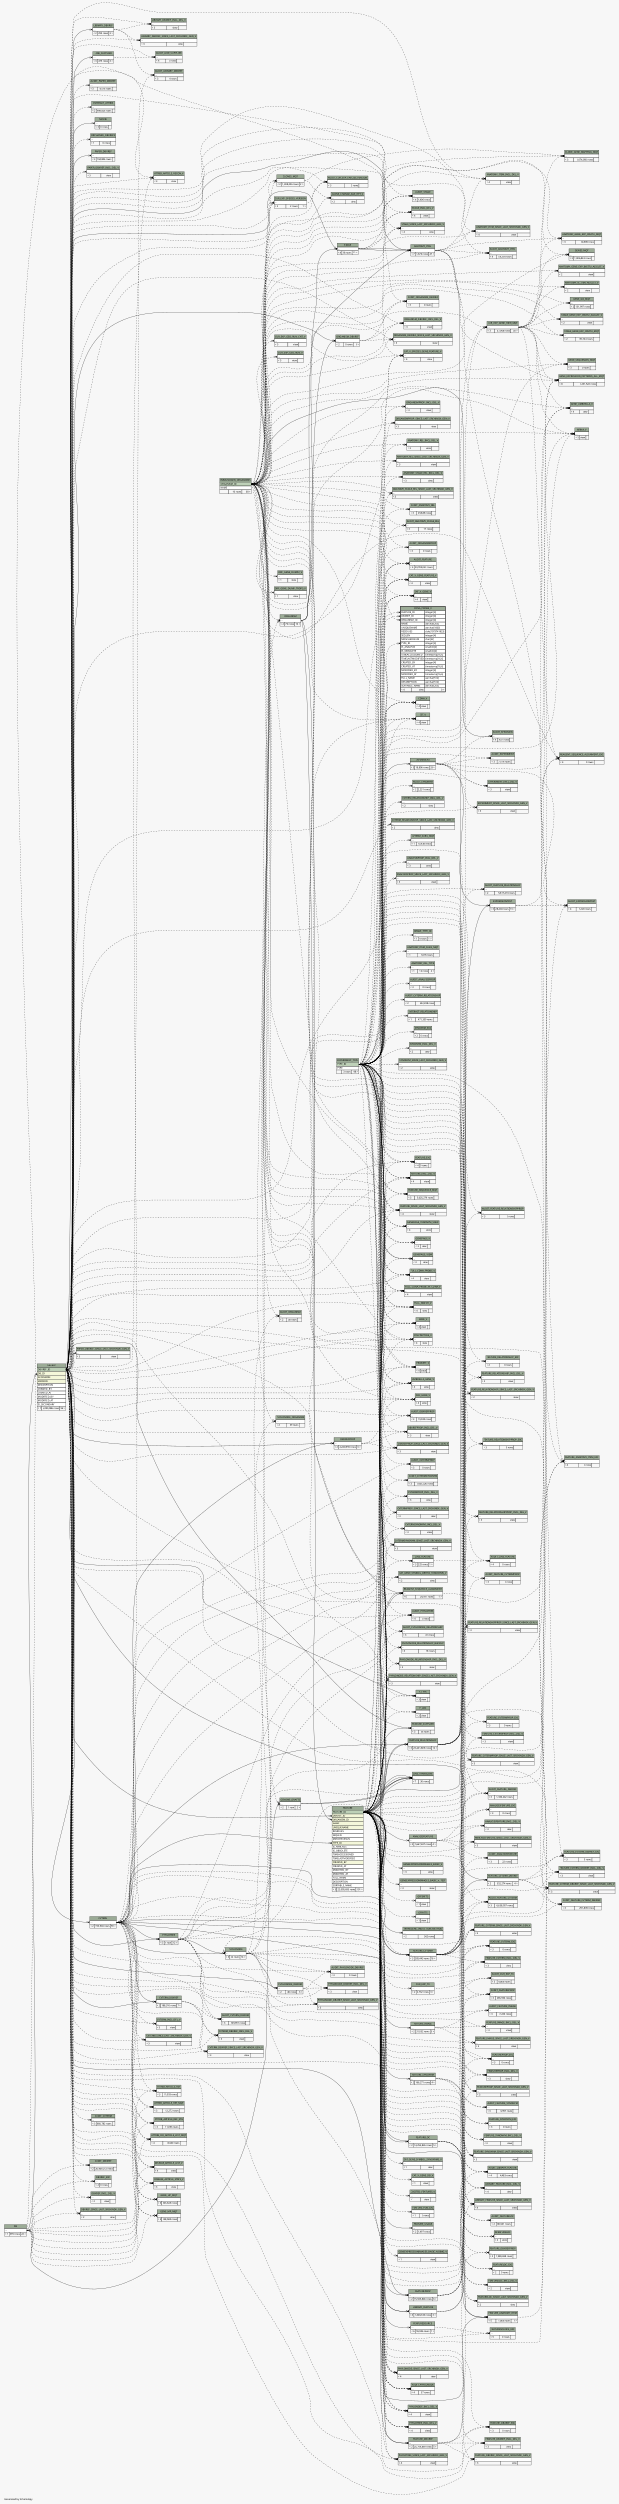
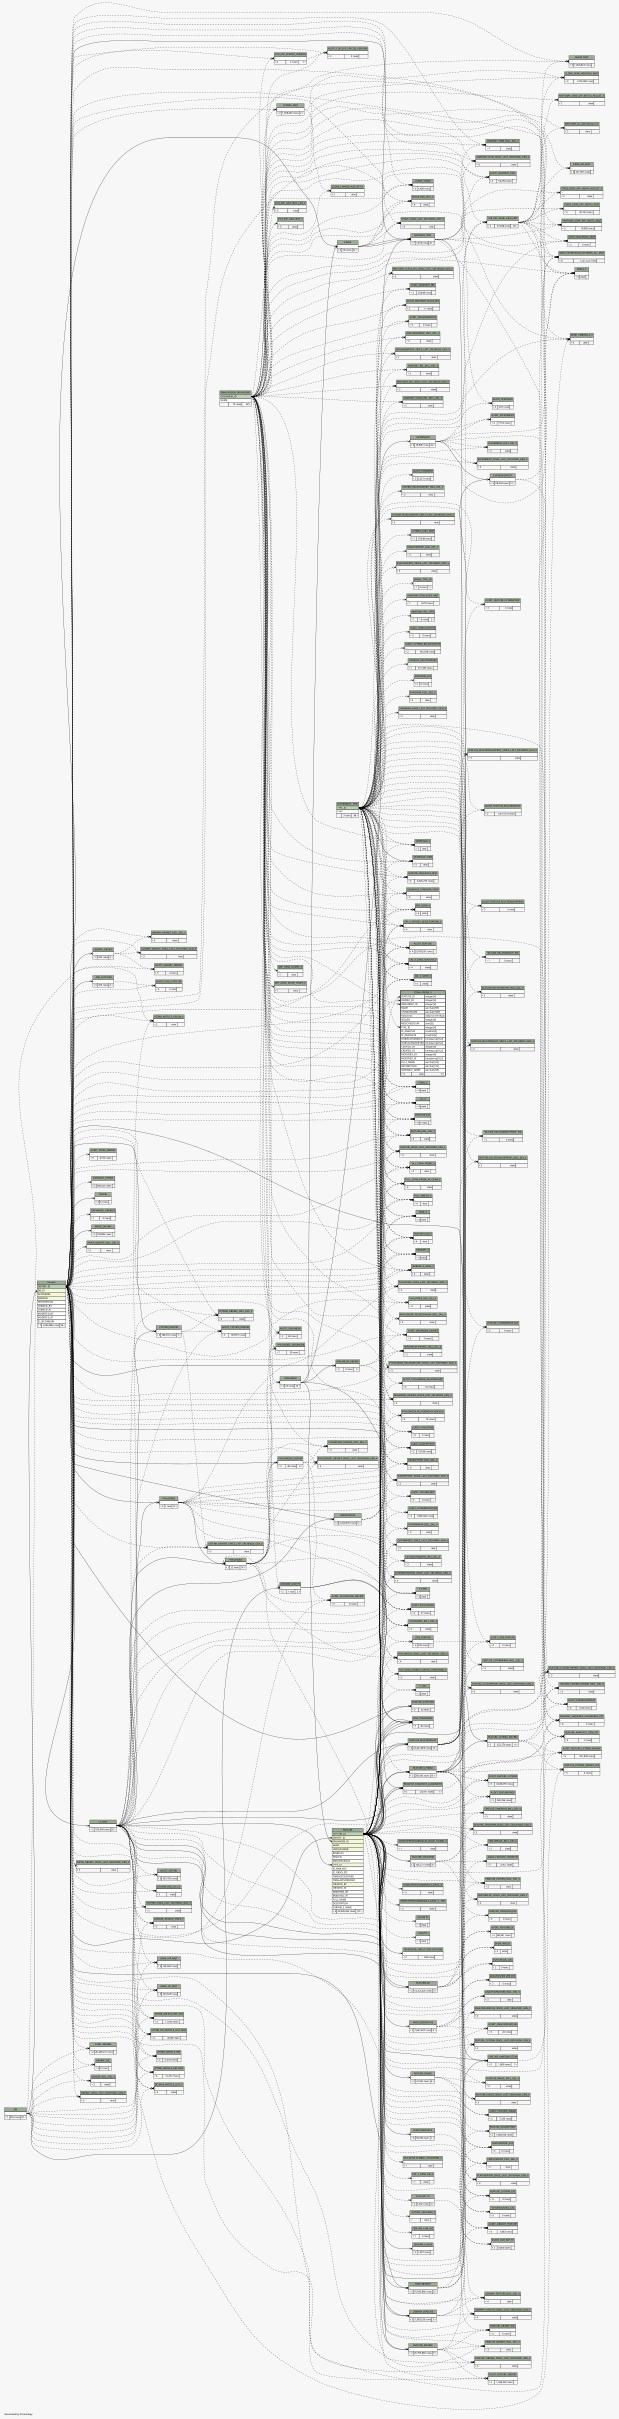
(464, 448) -> (387, 177)
none -> (140, 1867)
